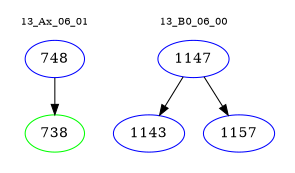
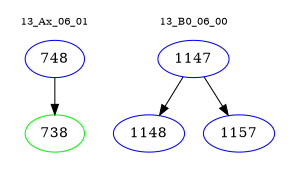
(149, 133) -> (149, 133)
